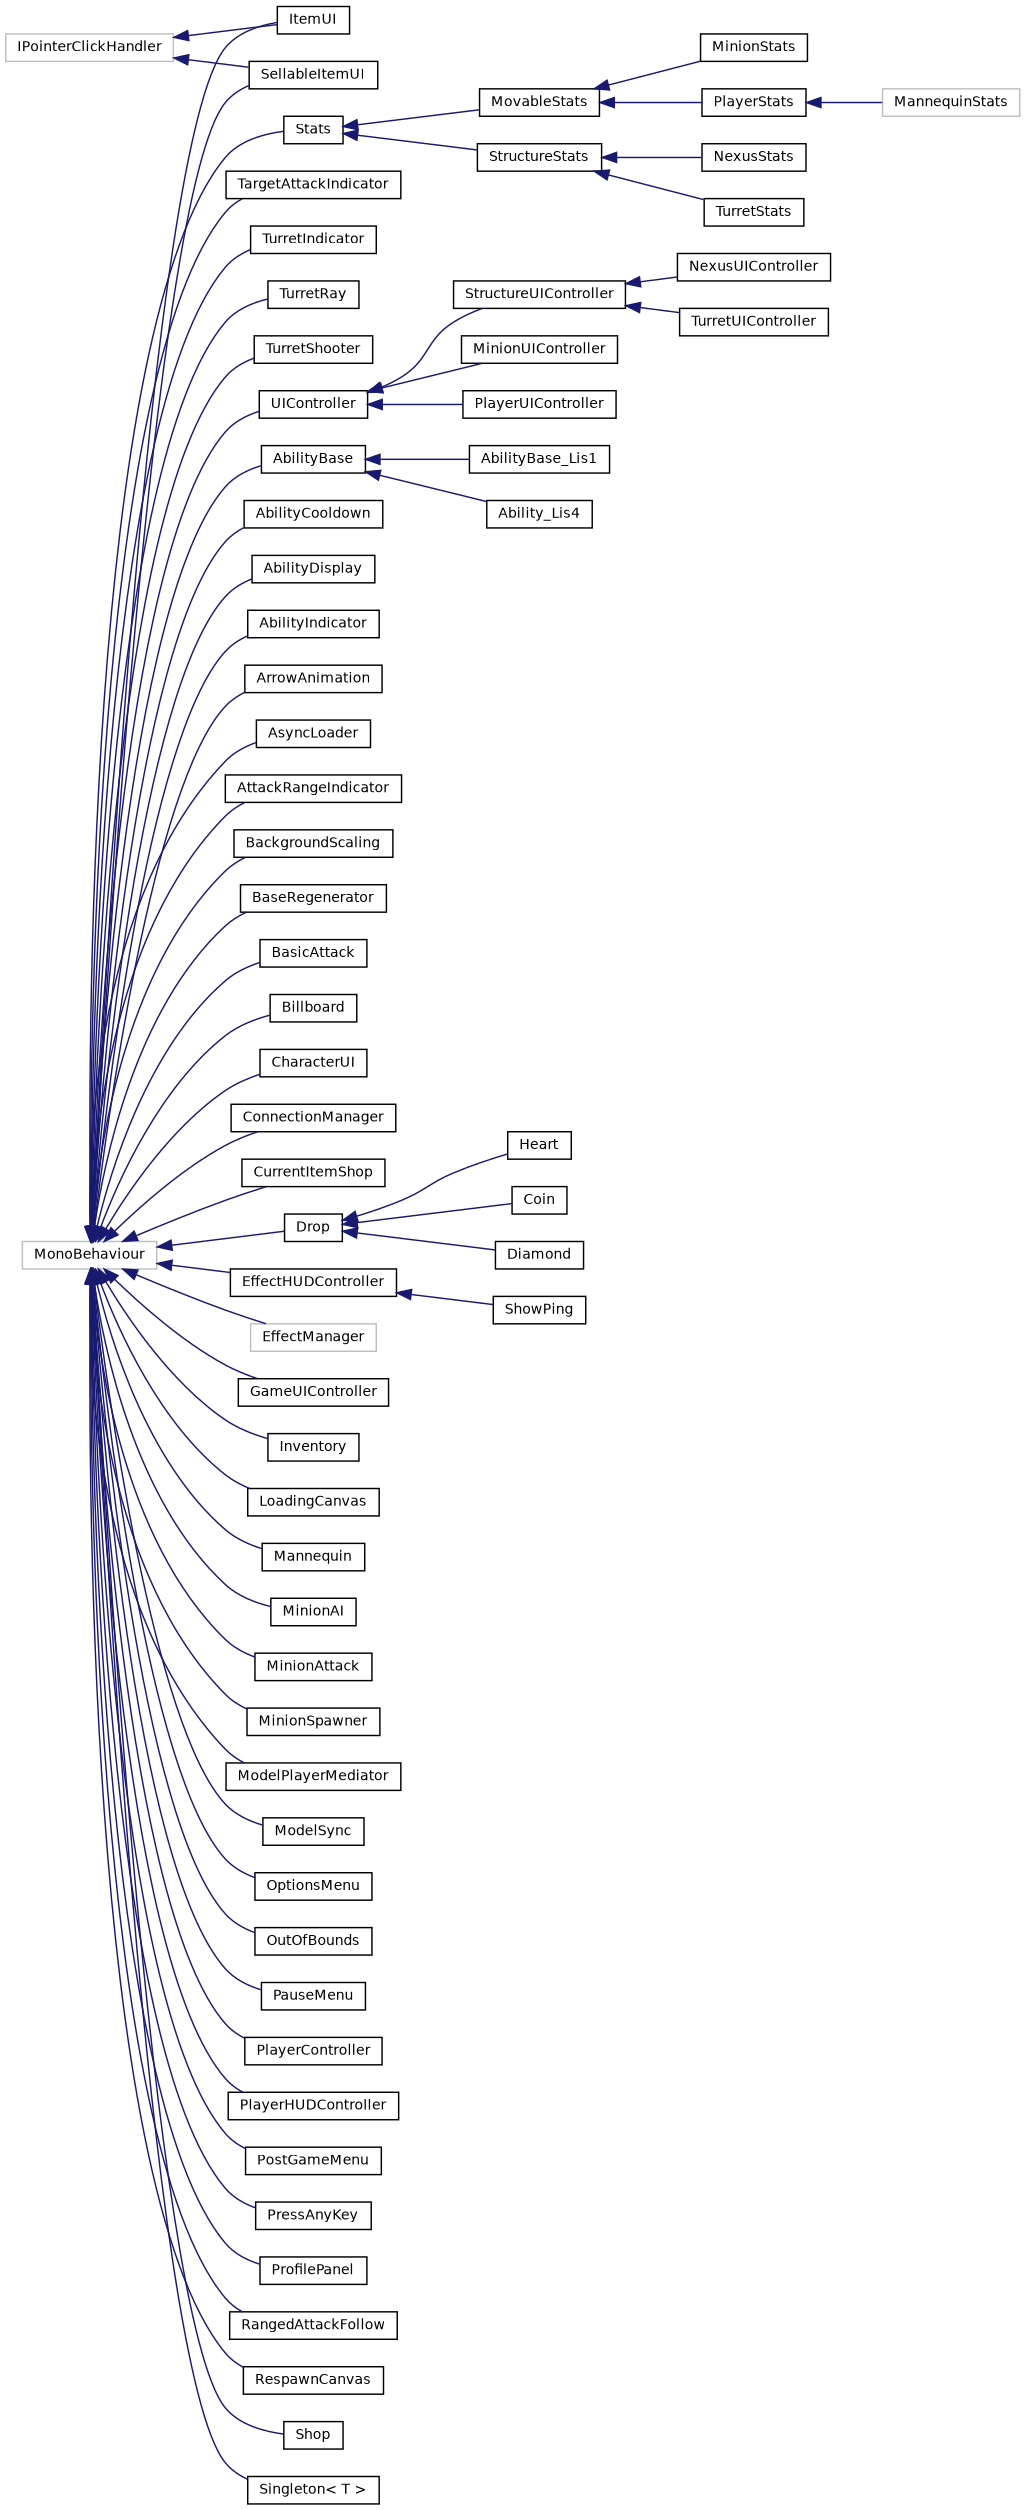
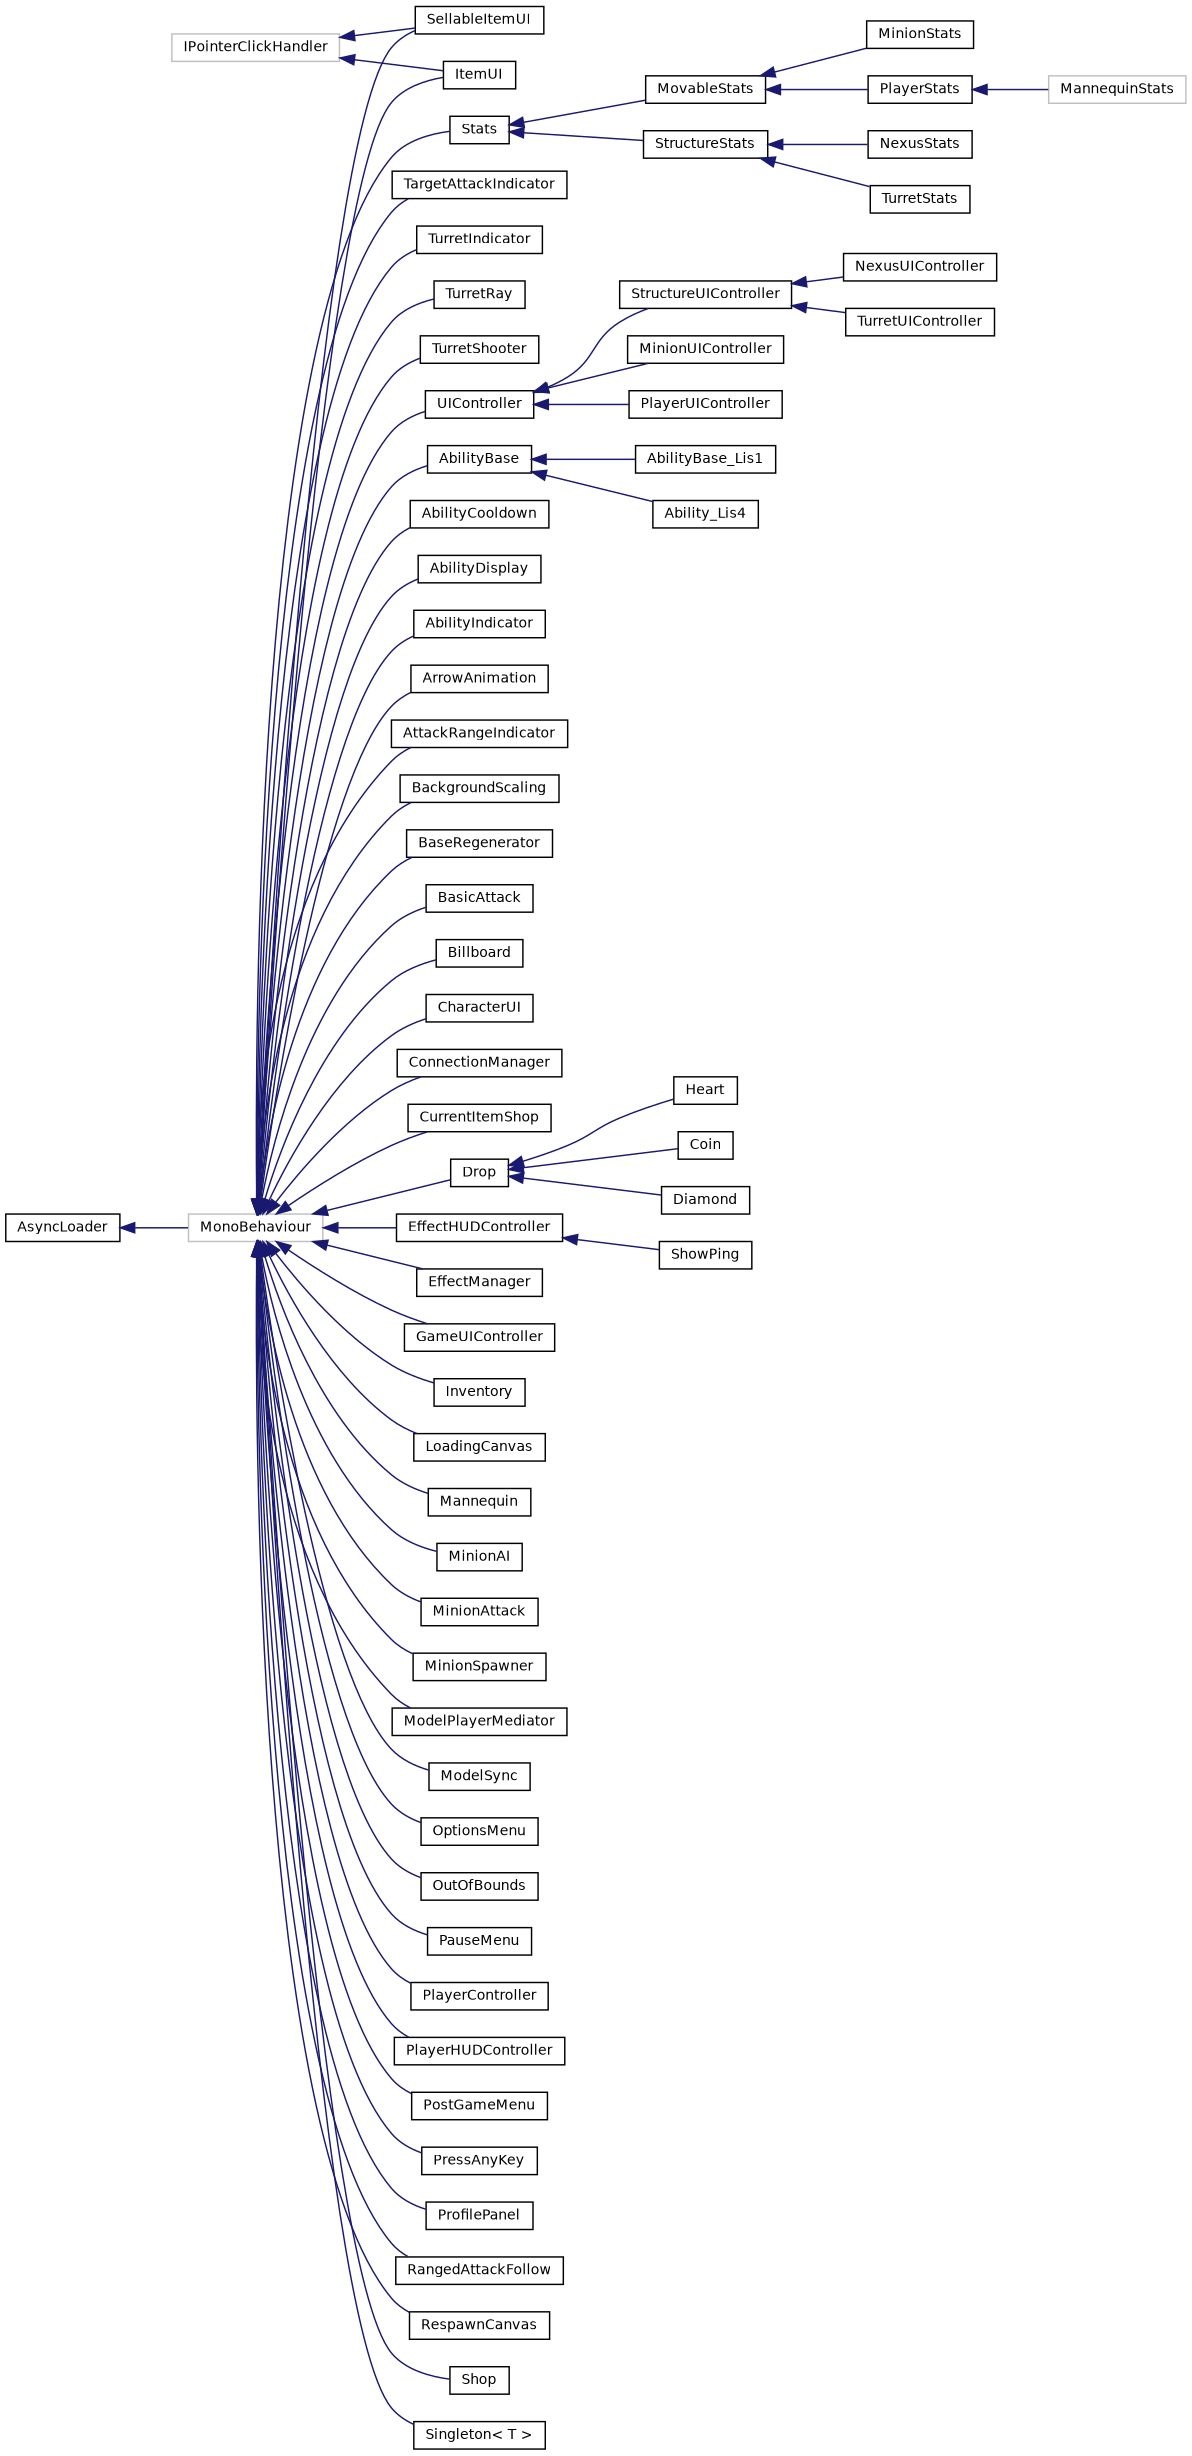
(121, 963) -> (162, 1228)
(313, 1338) -> (480, 1283)
